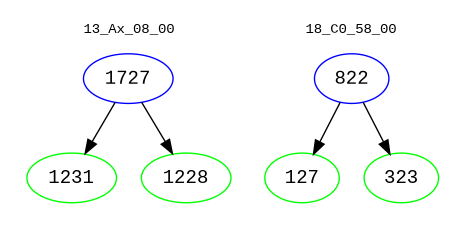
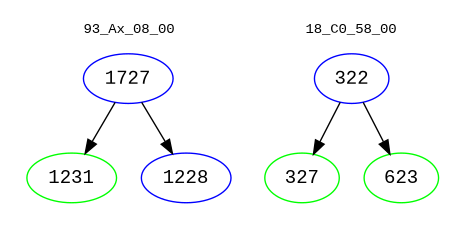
(130, 30) -> (130, 30)
(352, 79) -> (352, 79)
(186, 178) -> (186, 178)
(302, 178) -> (302, 178)
(401, 178) -> (401, 178)
